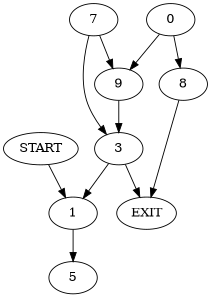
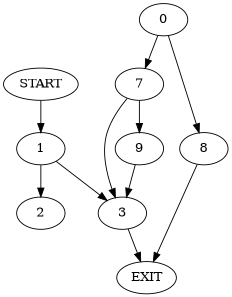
(148, 48) -> (153, 48)
(99, 177) -> (78, 178)
(73, 278) -> (41, 213)
